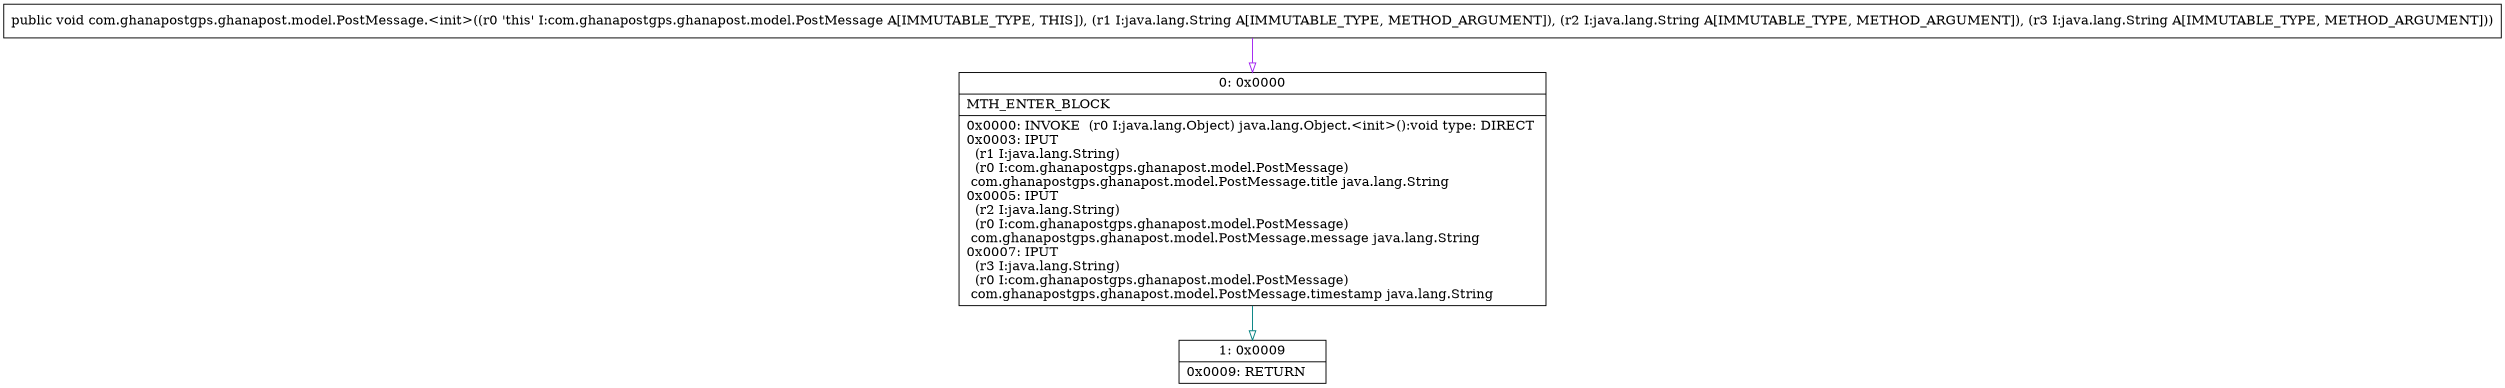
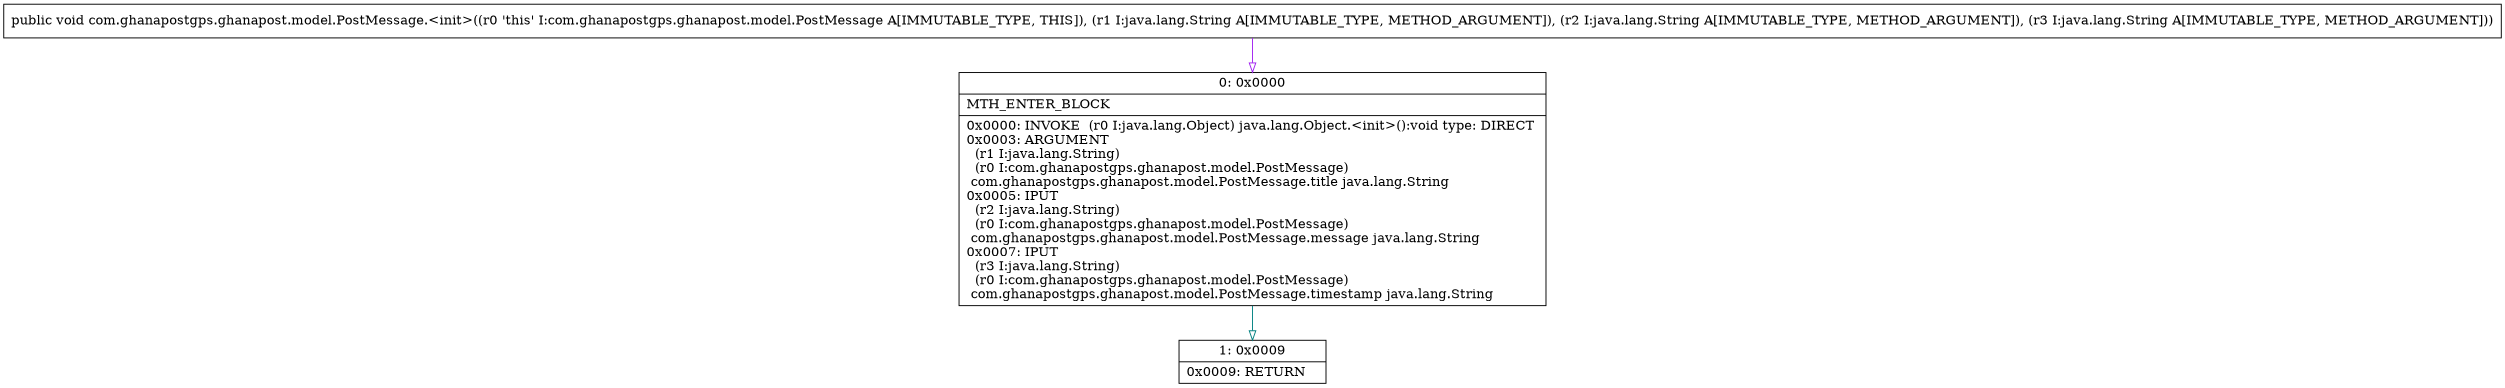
(1017, 140) -> (1042, 140)
